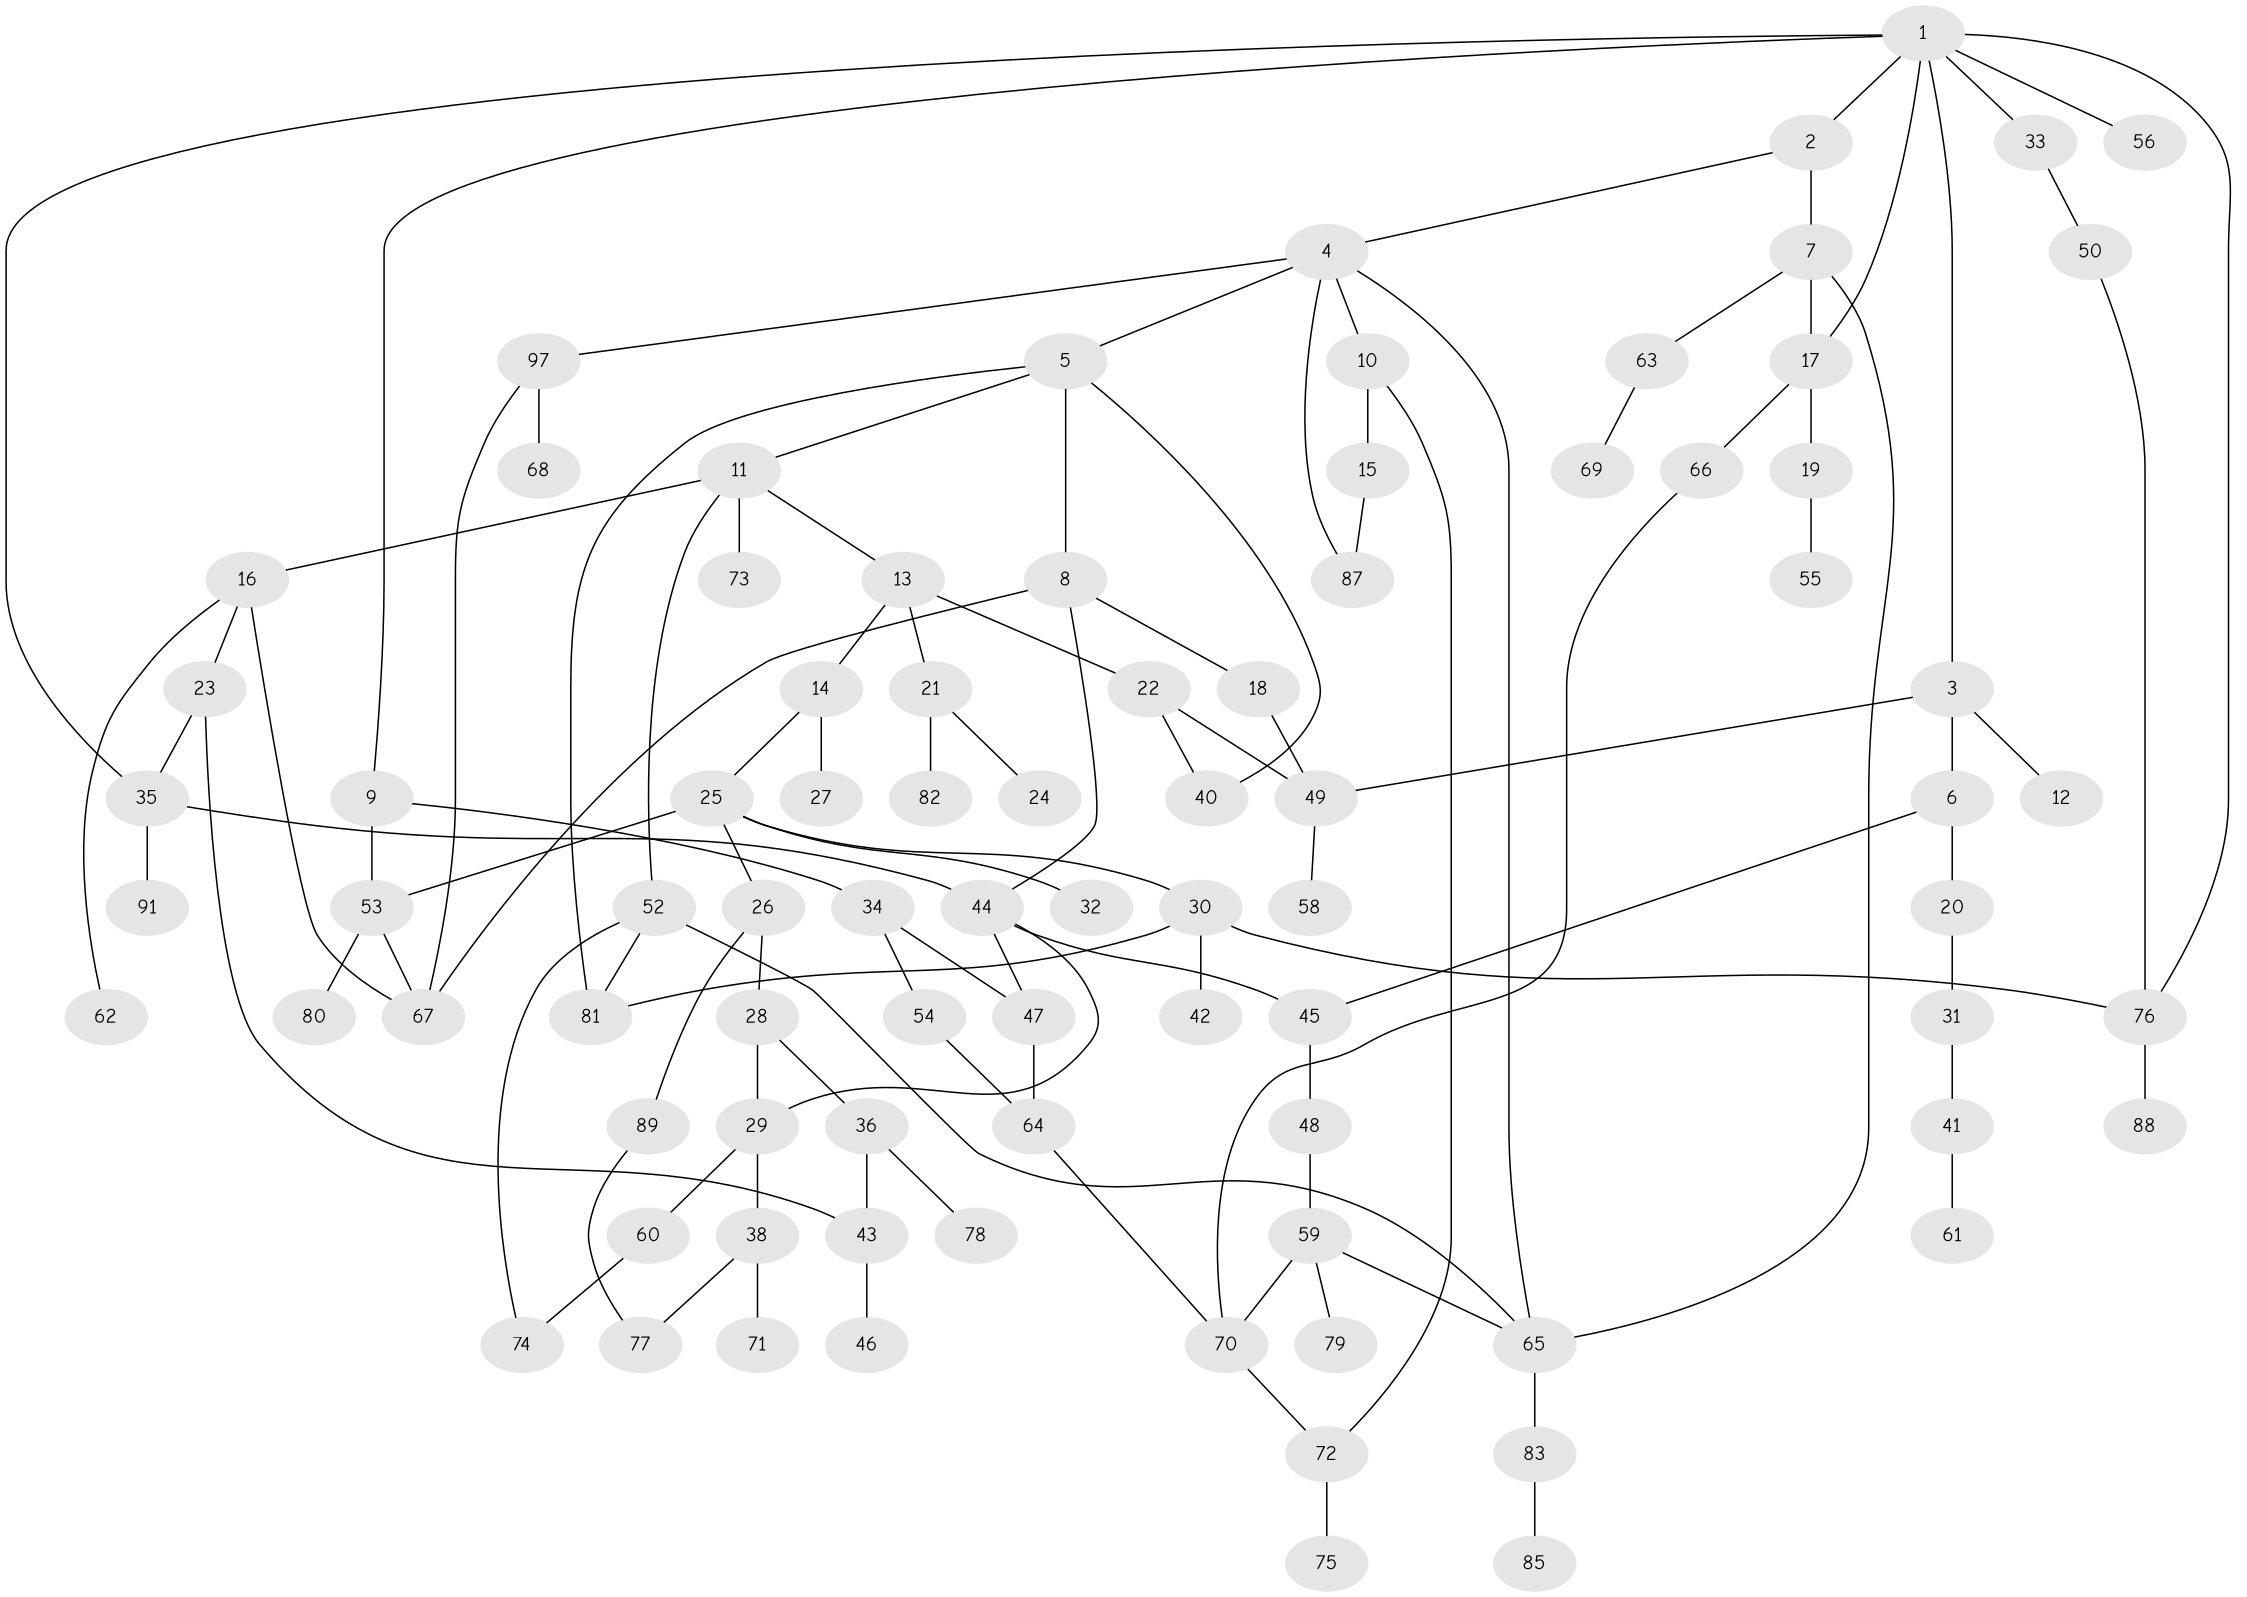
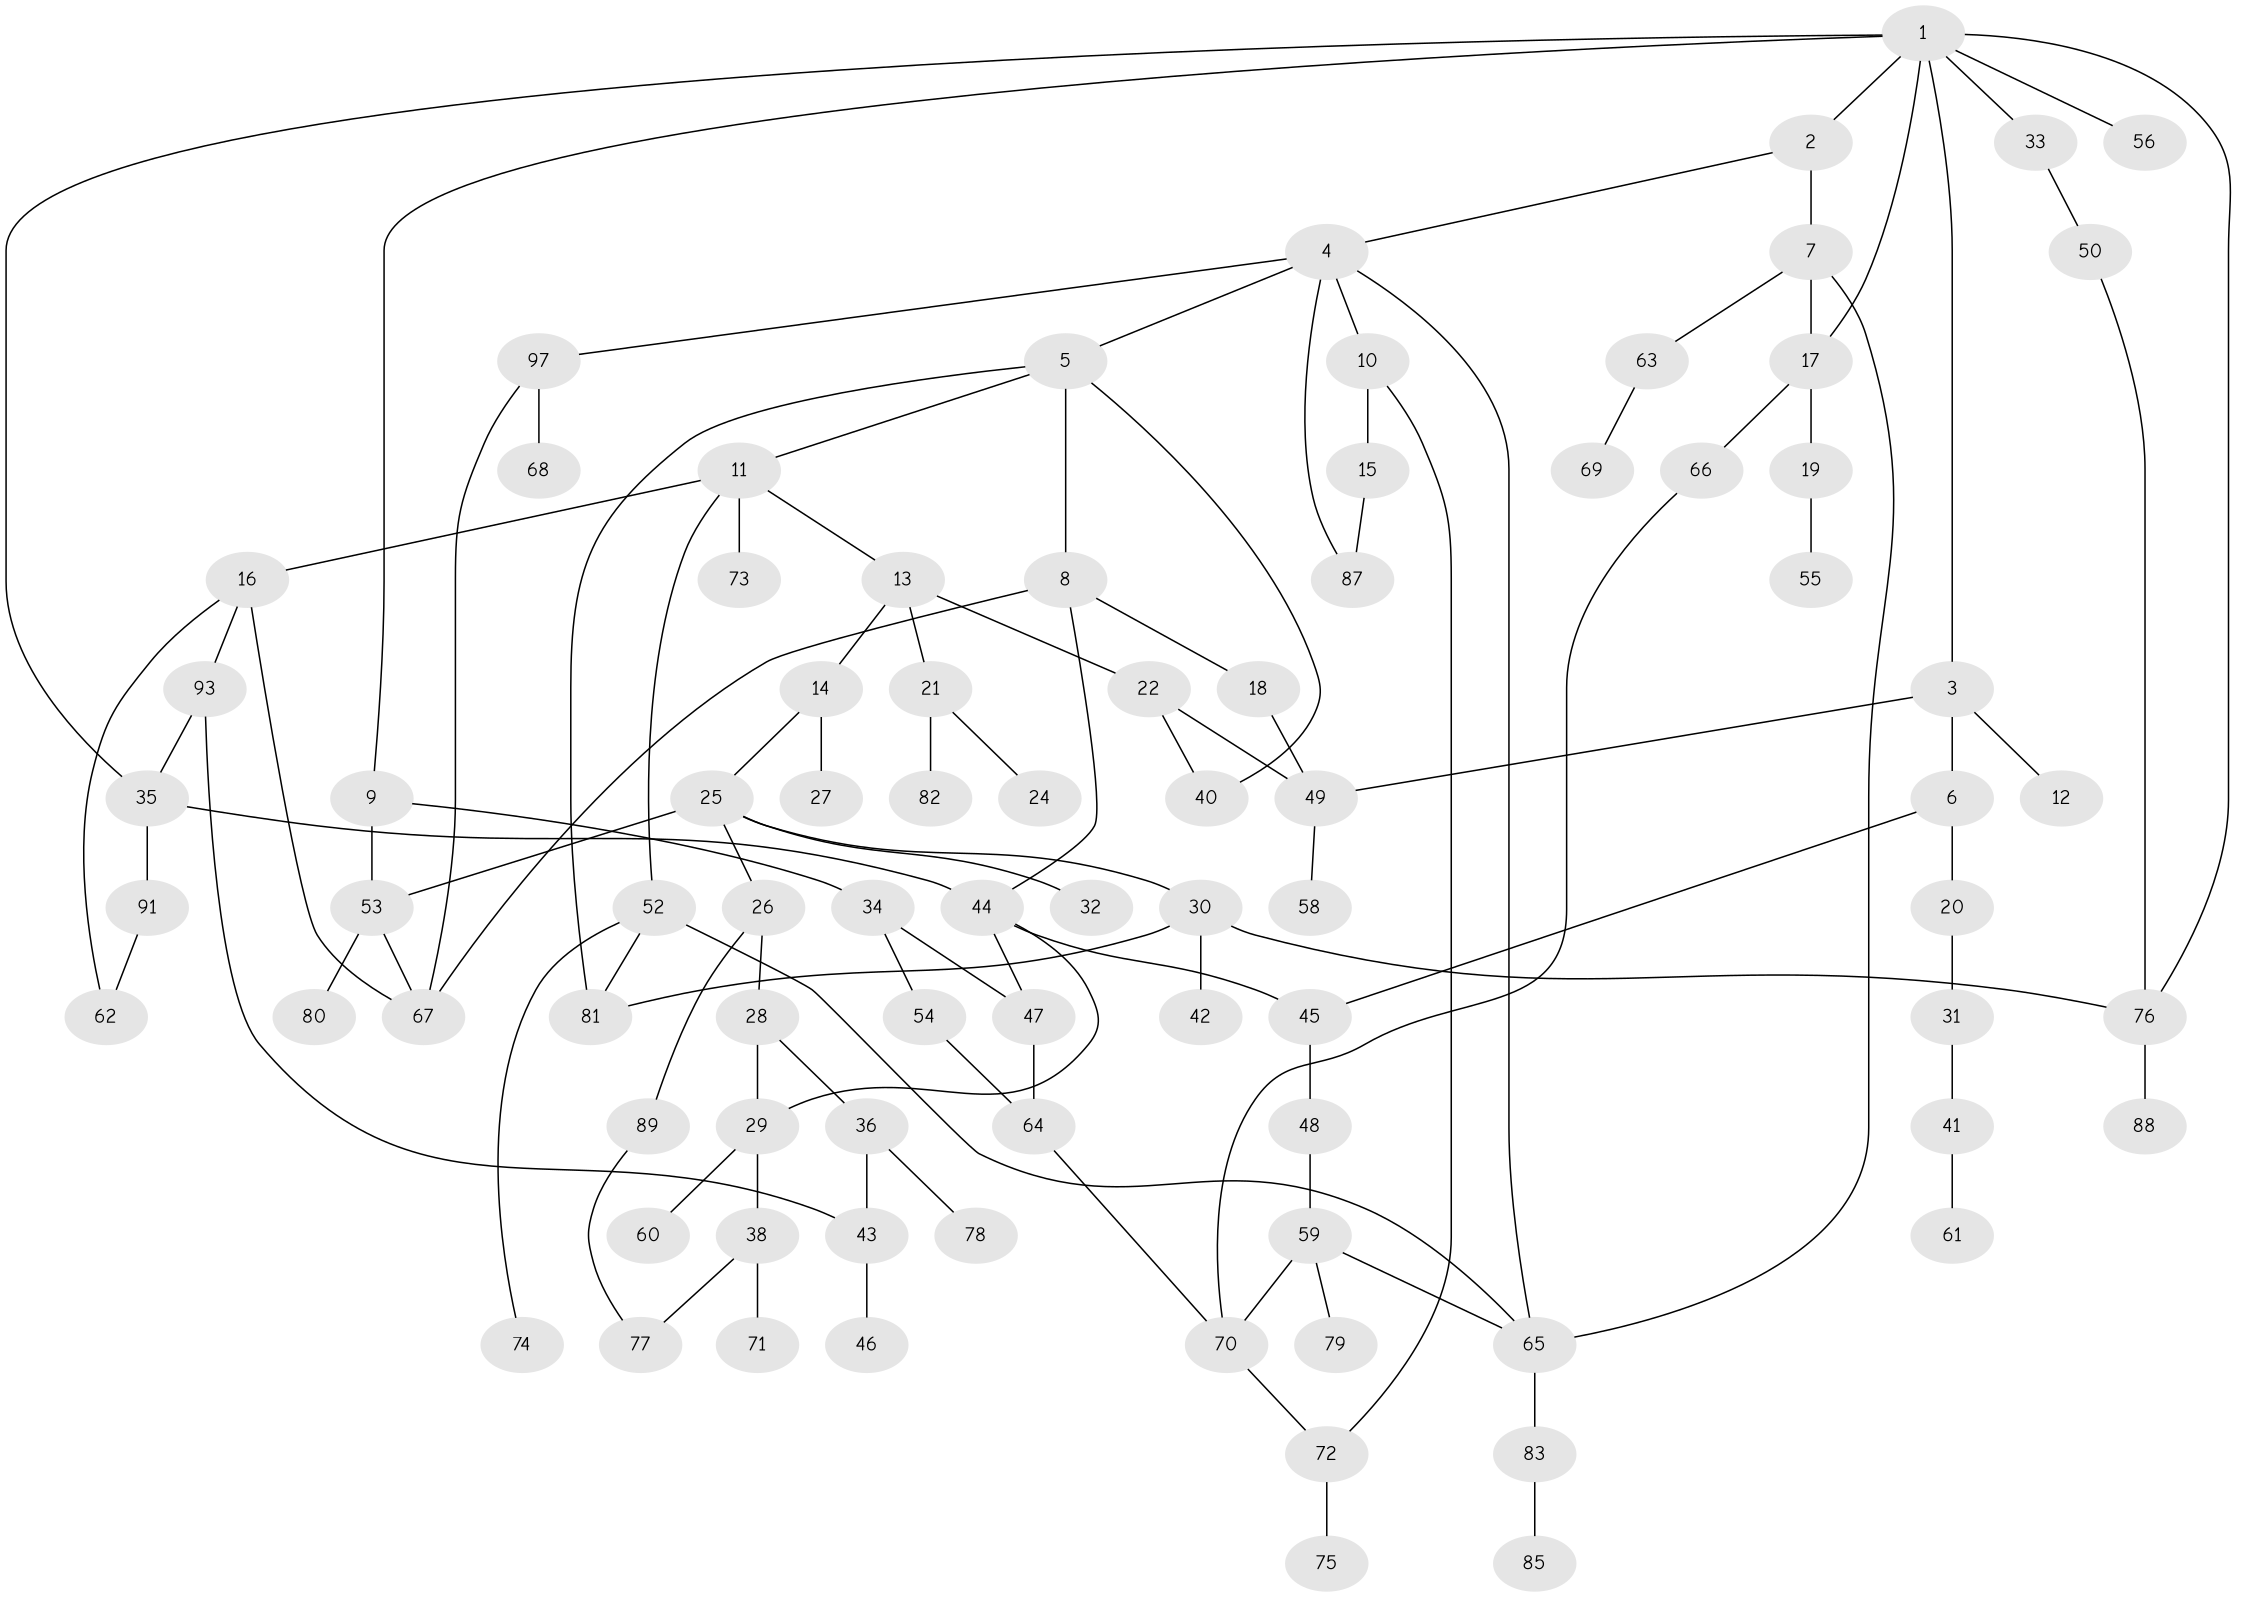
(205, 689) -> (205, 689)
none -> (127, 962)
(585, 1291) -> none
